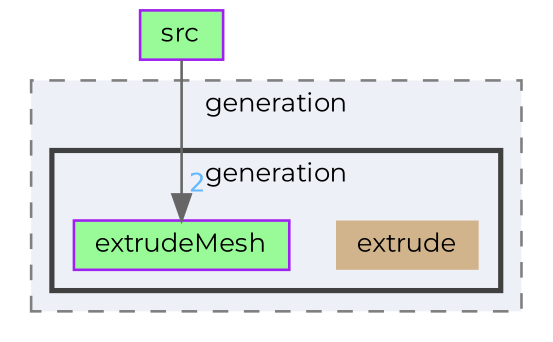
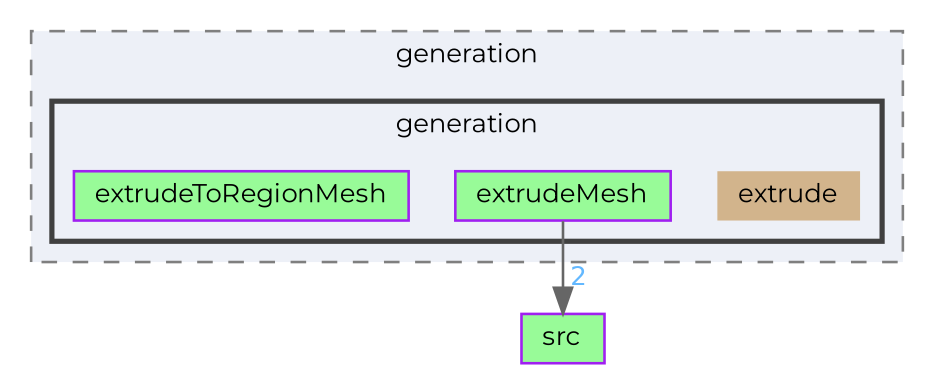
(182, 127) -> (563, 254)
none -> (241, 196)
